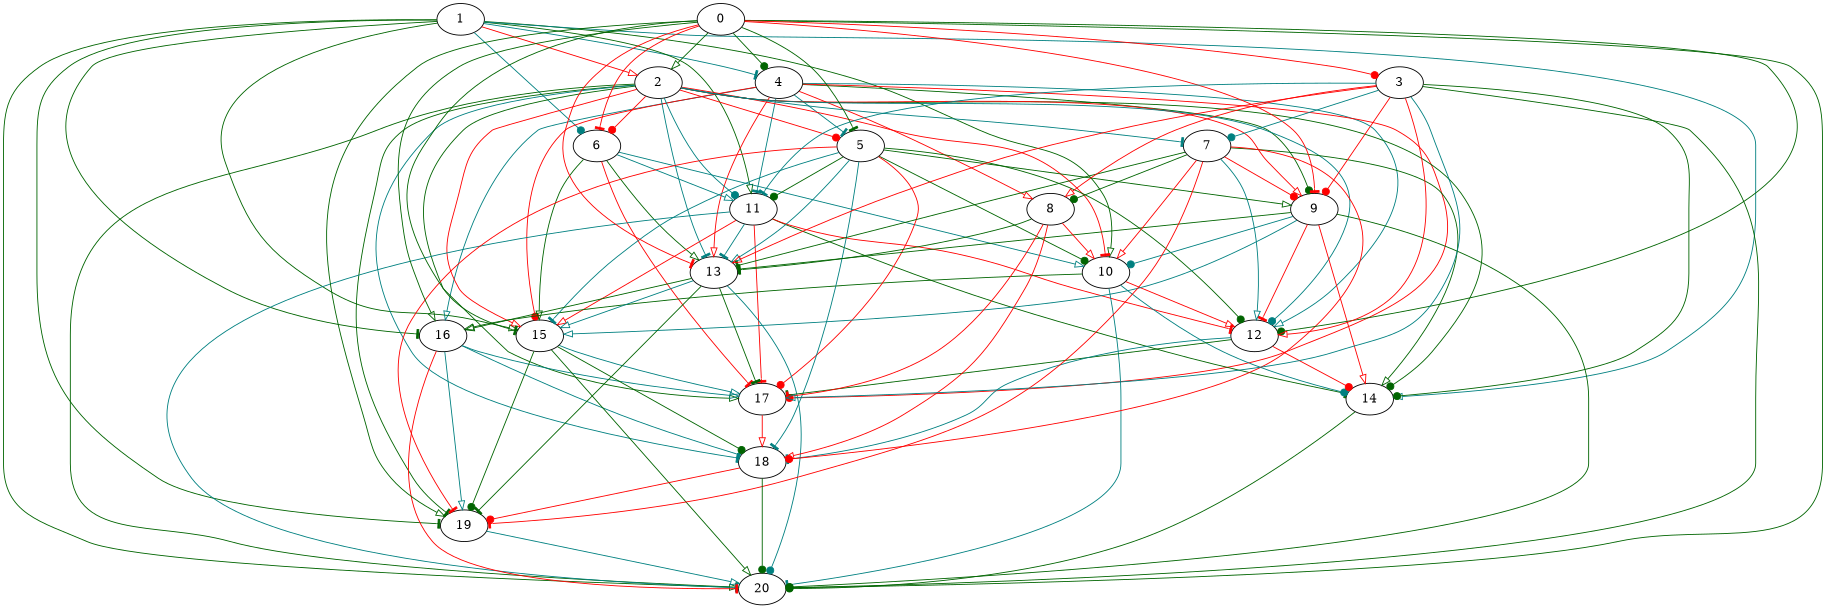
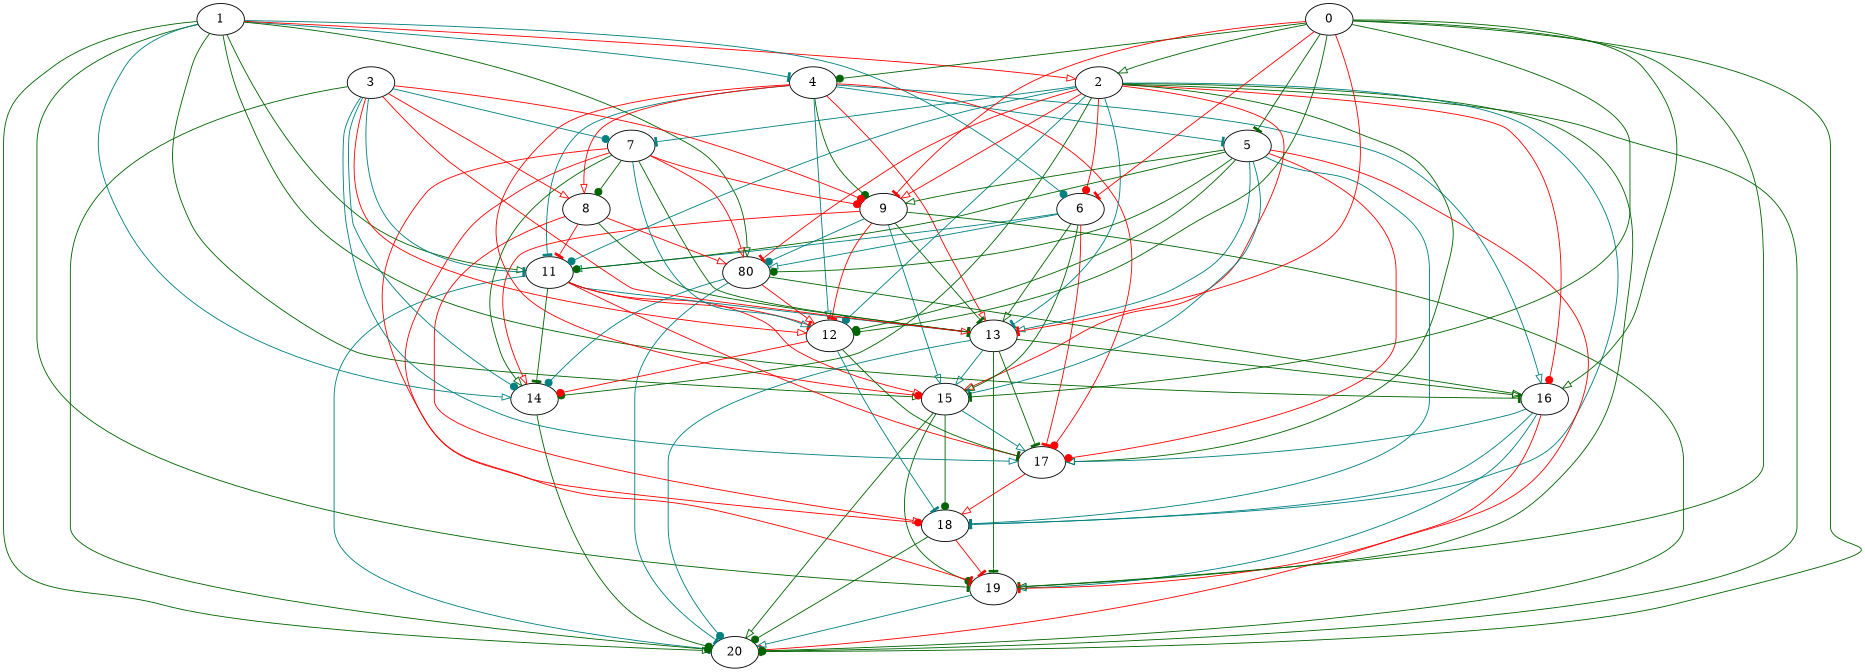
(1027, 35) -> none
(752, 112) -> (1447, 113)
(1689, 243) -> (373, 260)
(1106, 273) -> (746, 273)
(942, 348) -> (572, 234)
(617, 493) -> (968, 556)
